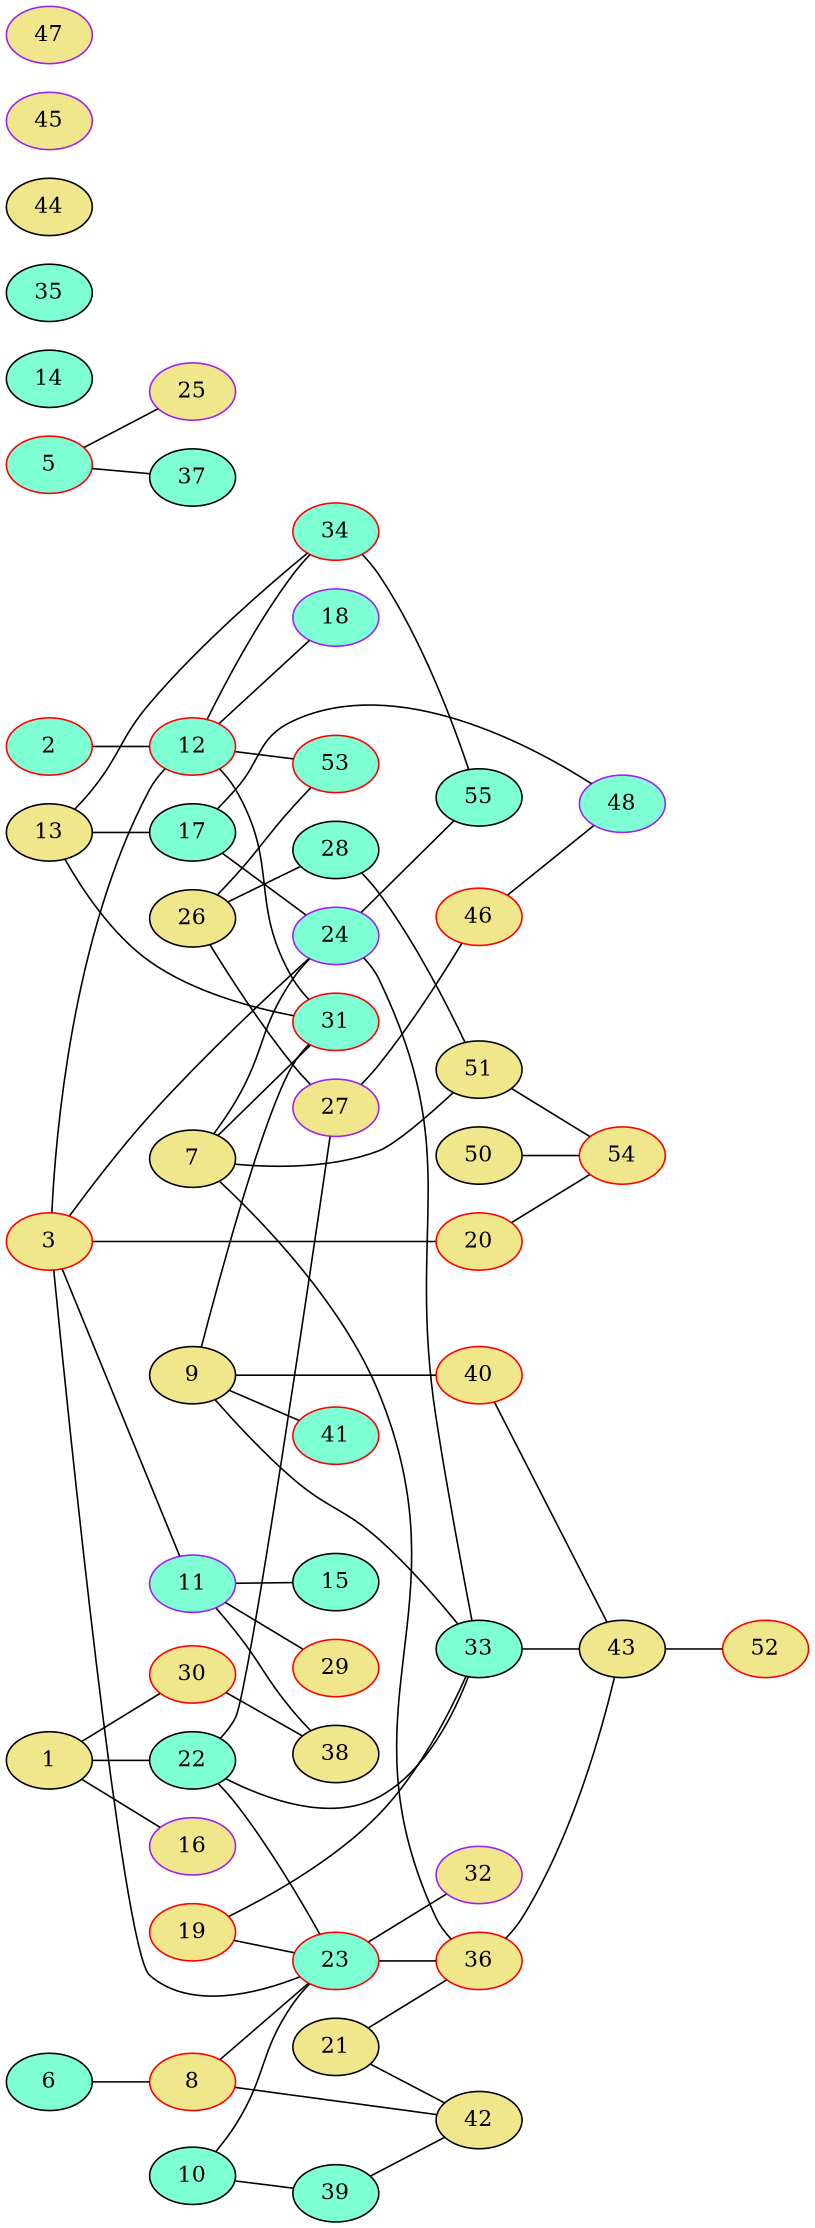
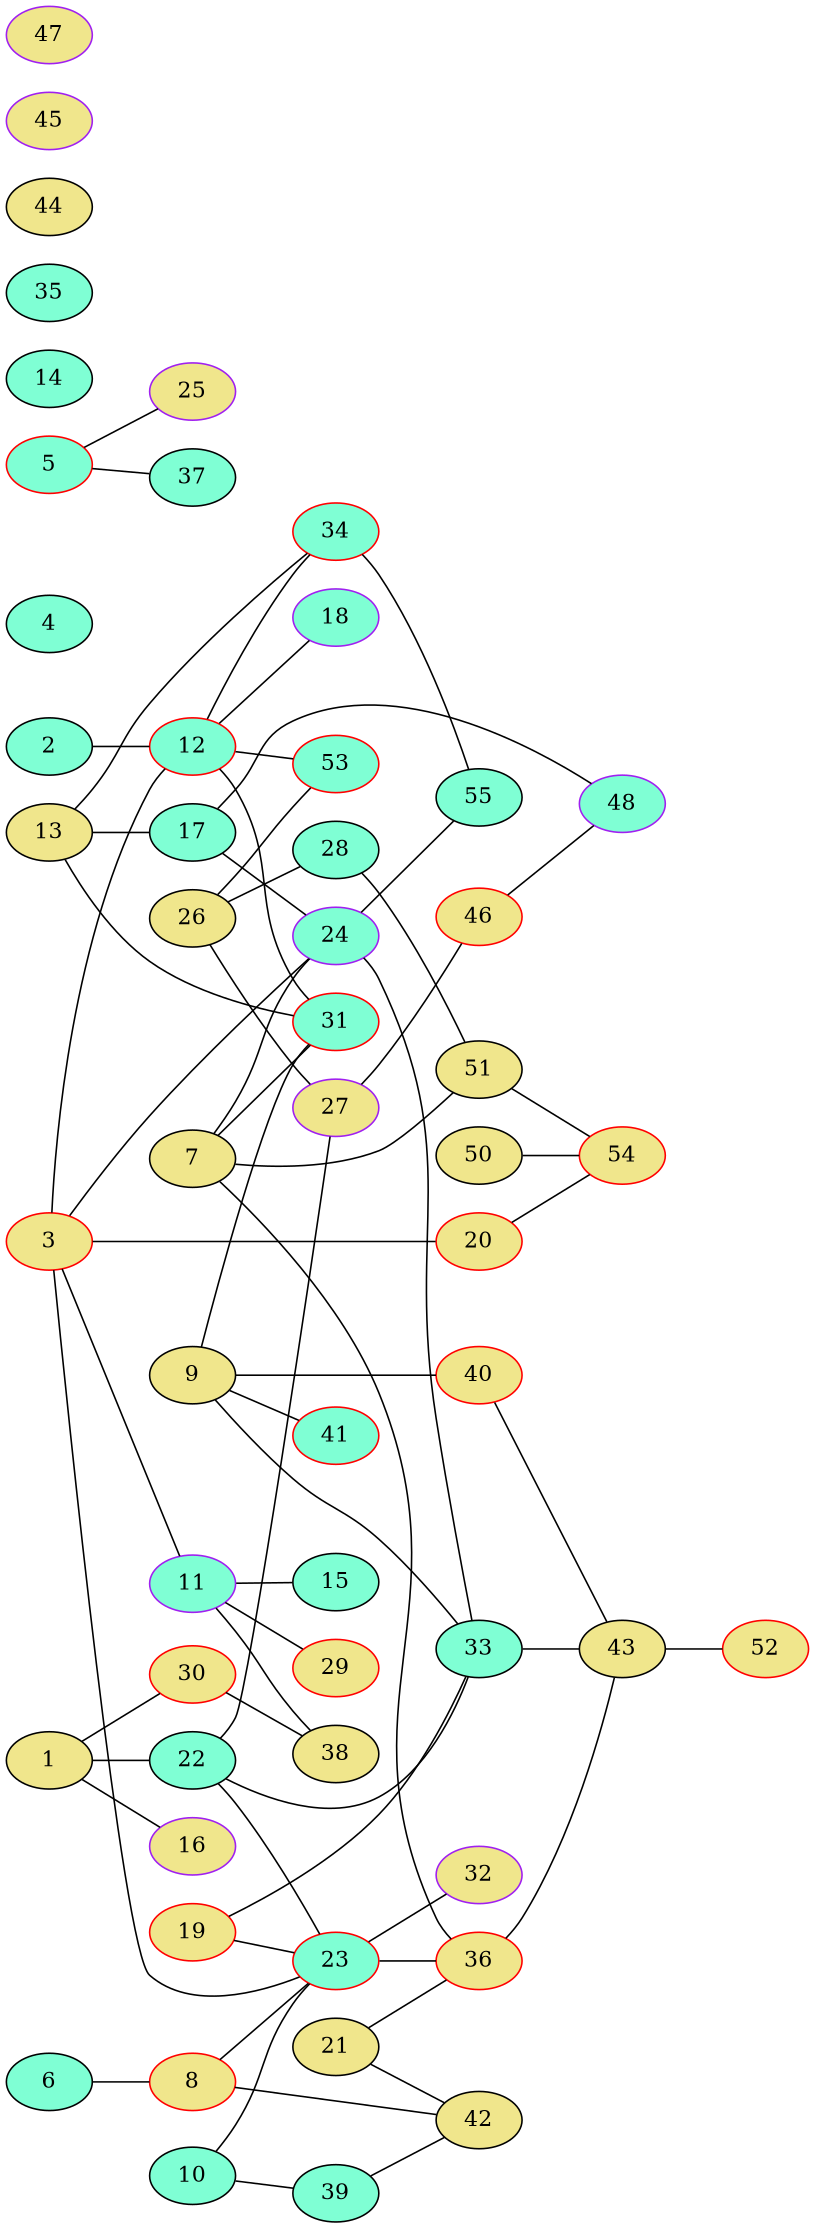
none -> (49, 624)
(49, 746) -> (49, 746)
